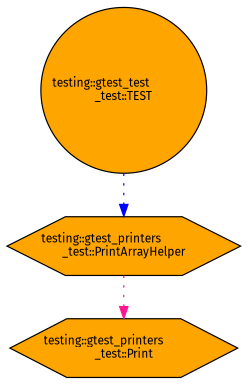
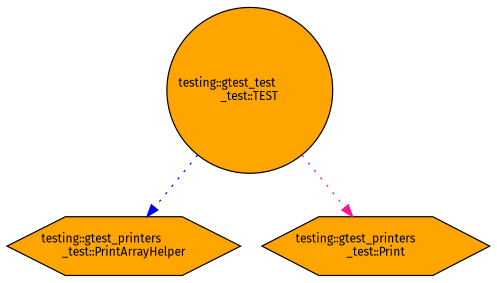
(124, 291) -> (324, 181)
